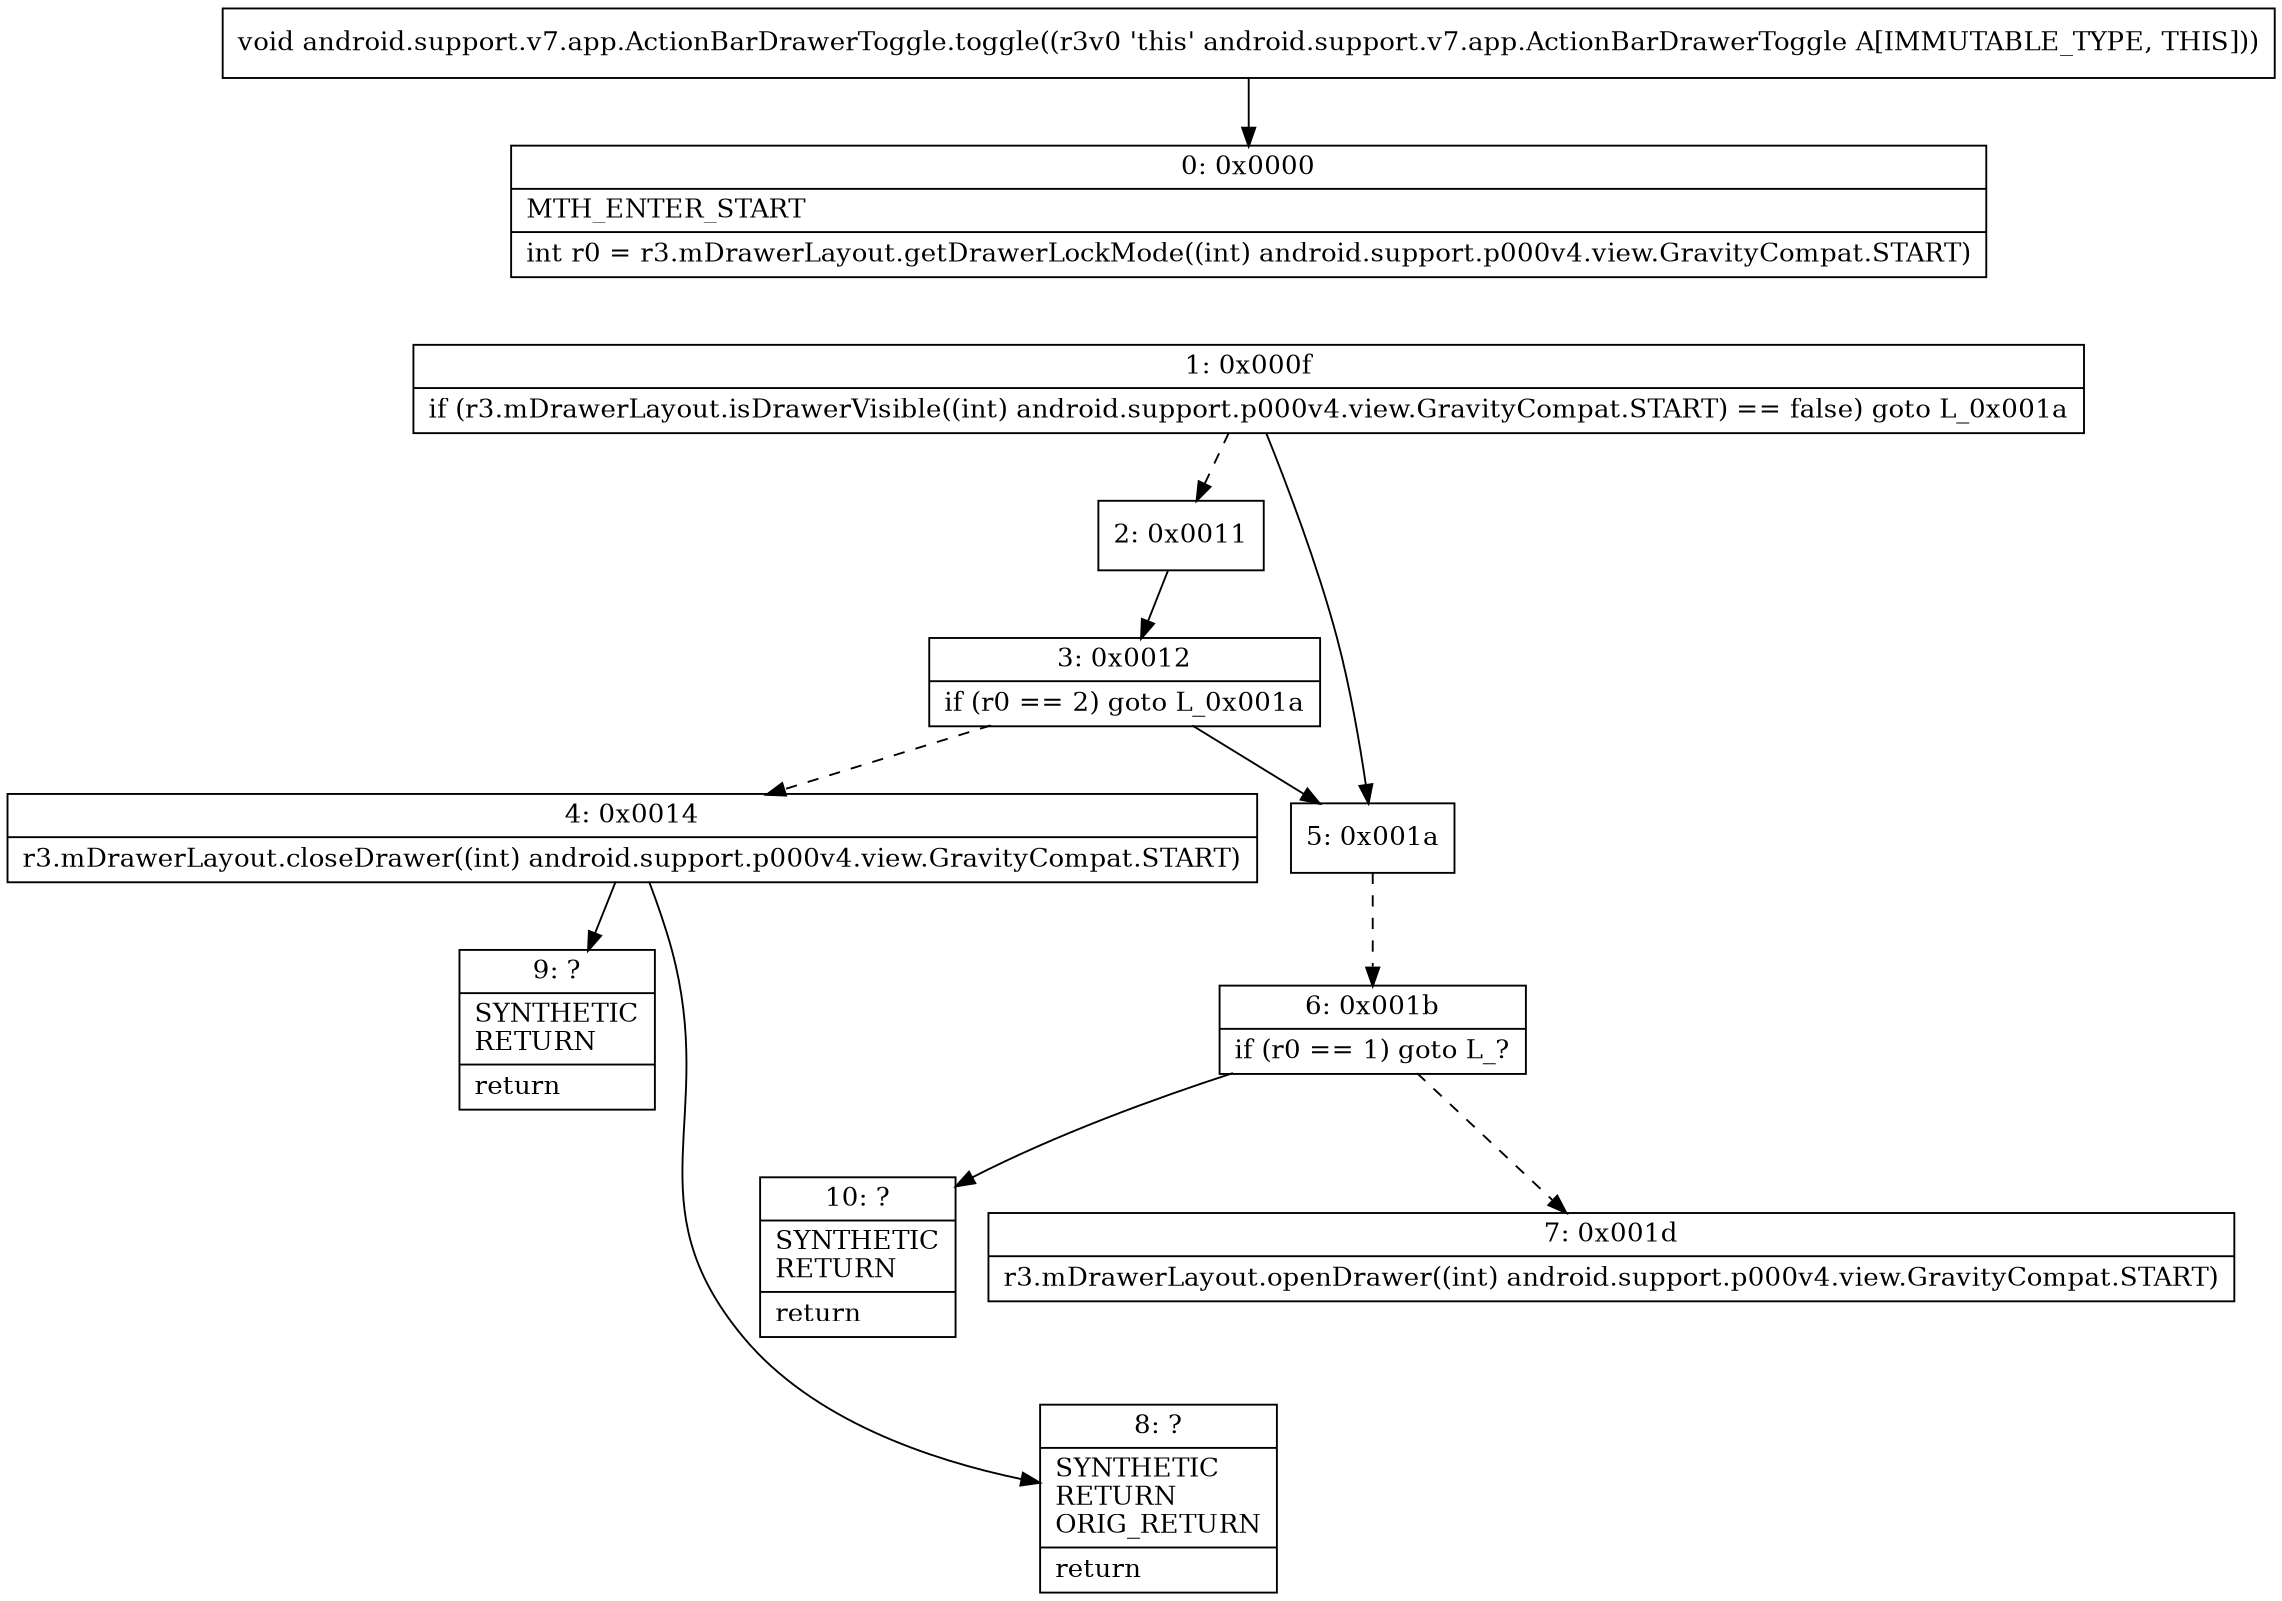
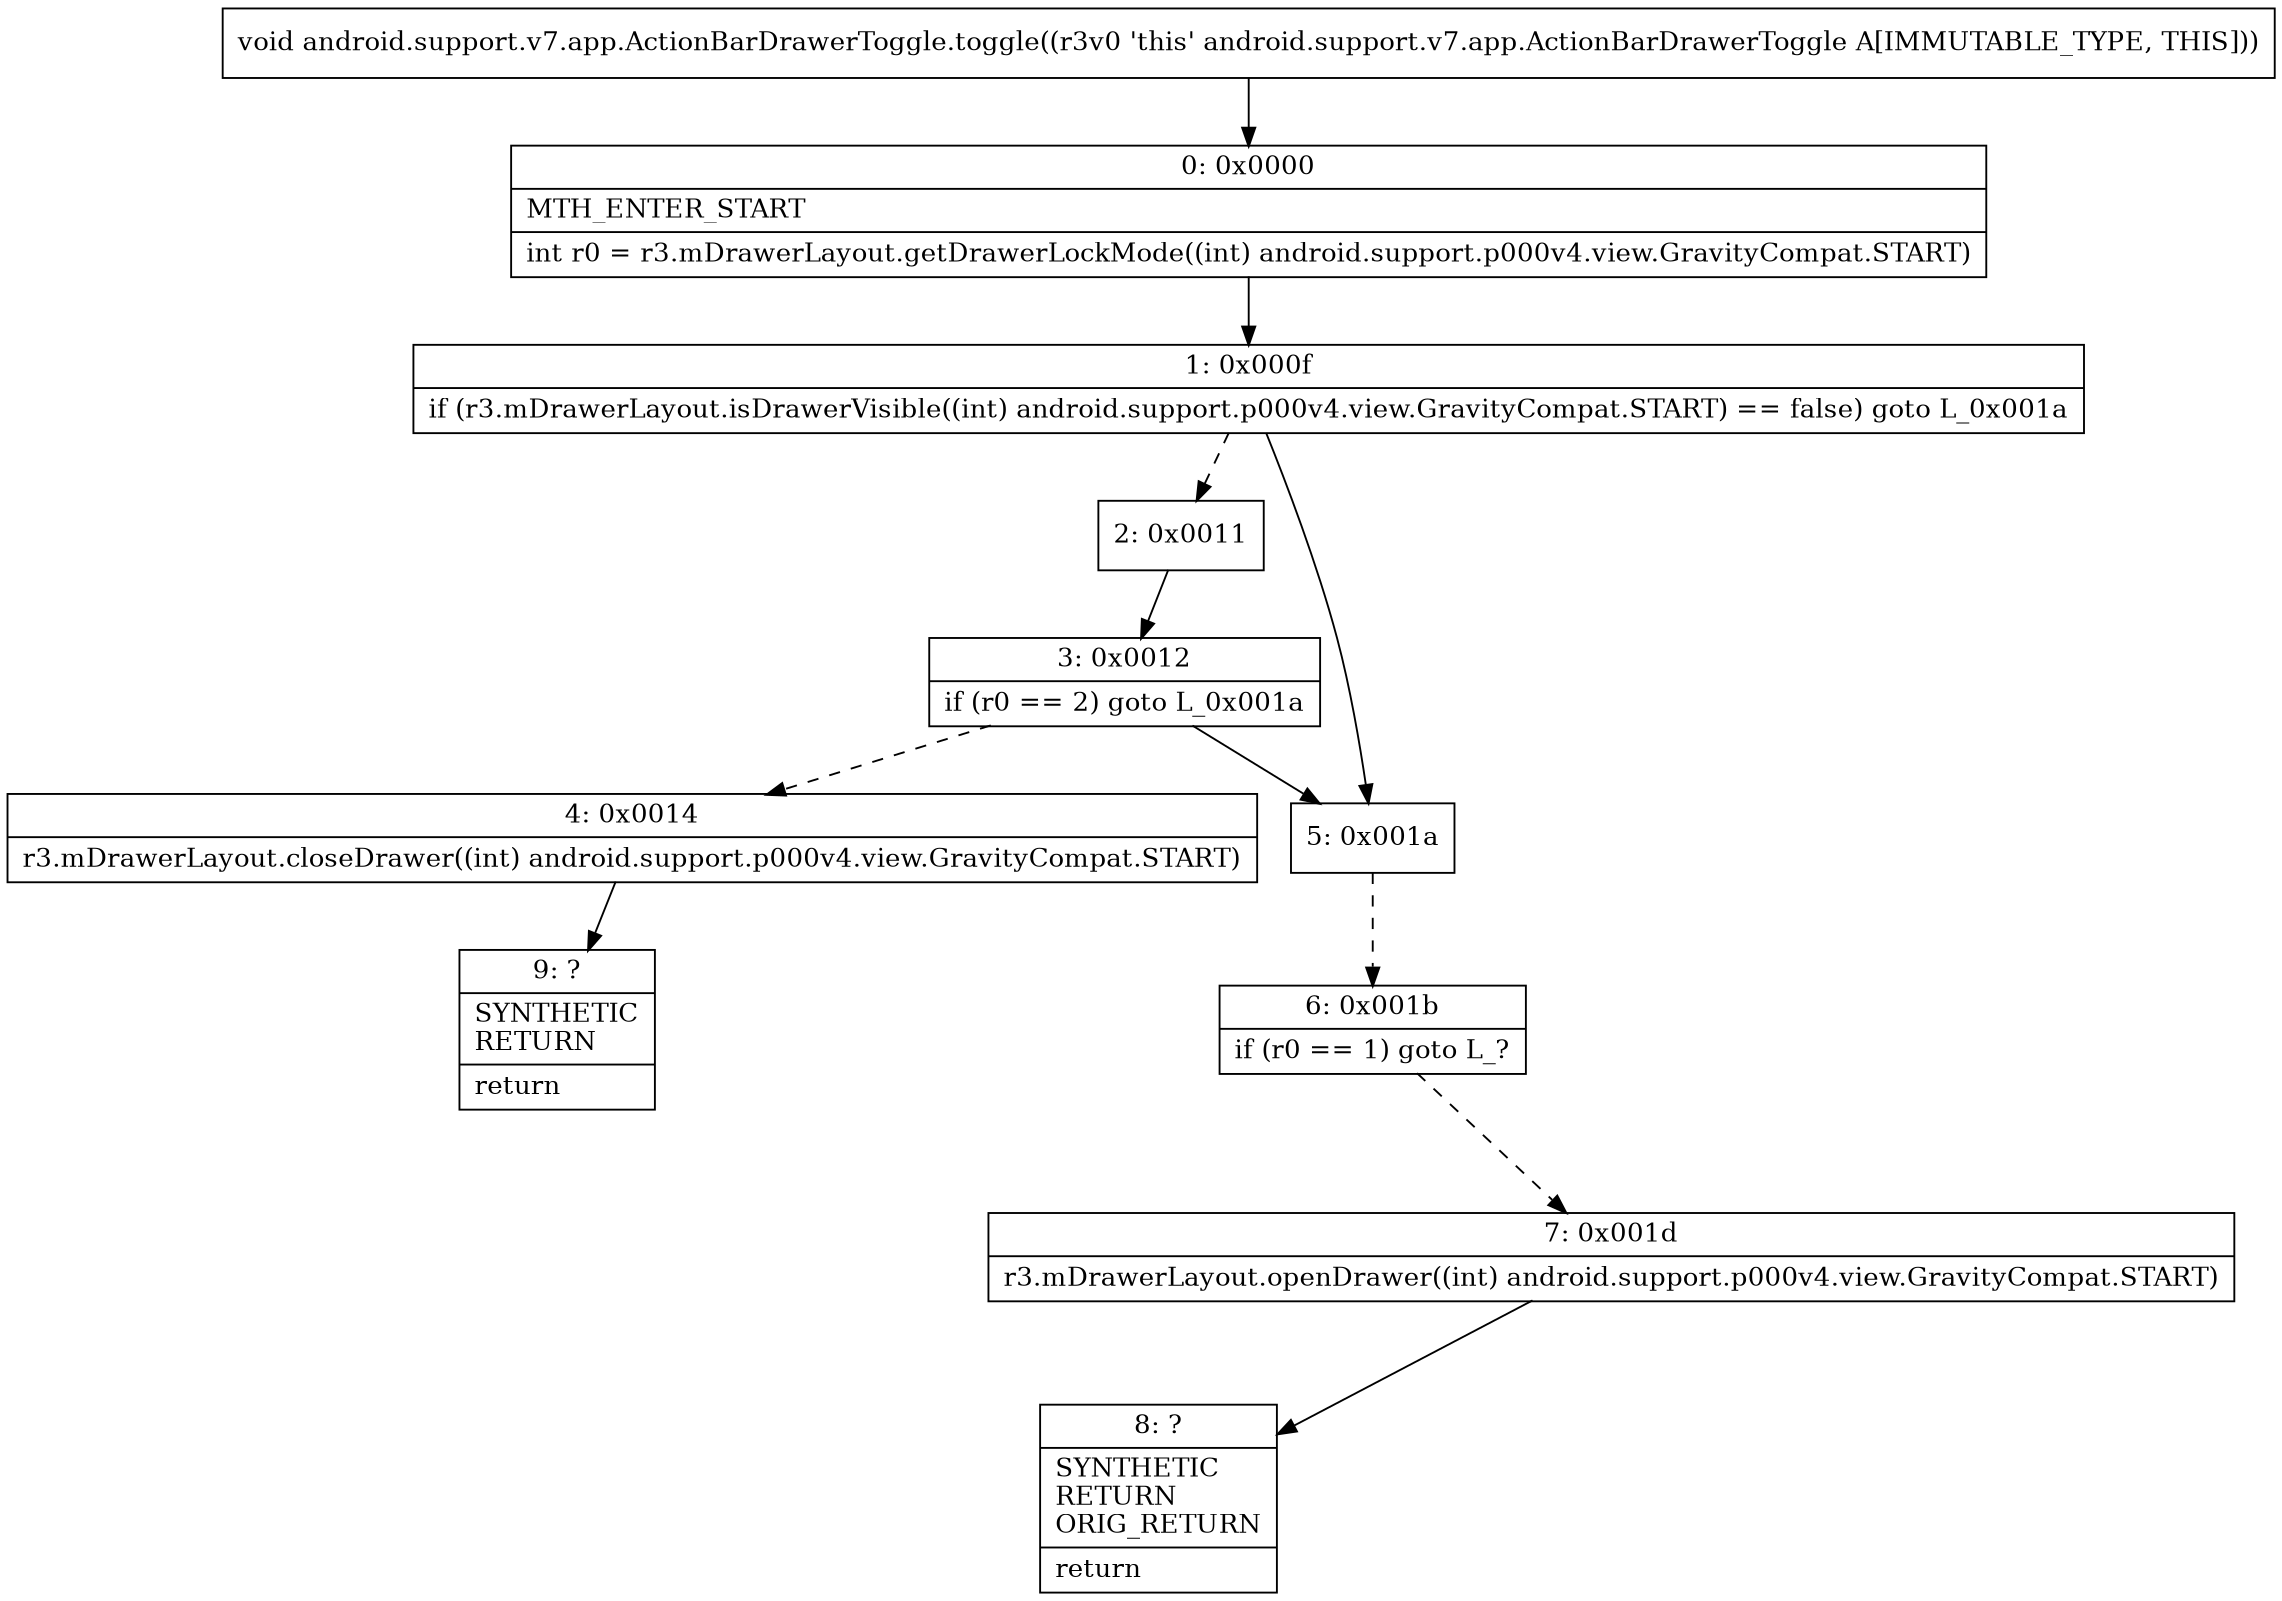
none -> (1249, 301)
(858, 1257) -> none
(702, 1270) -> (1413, 1363)
